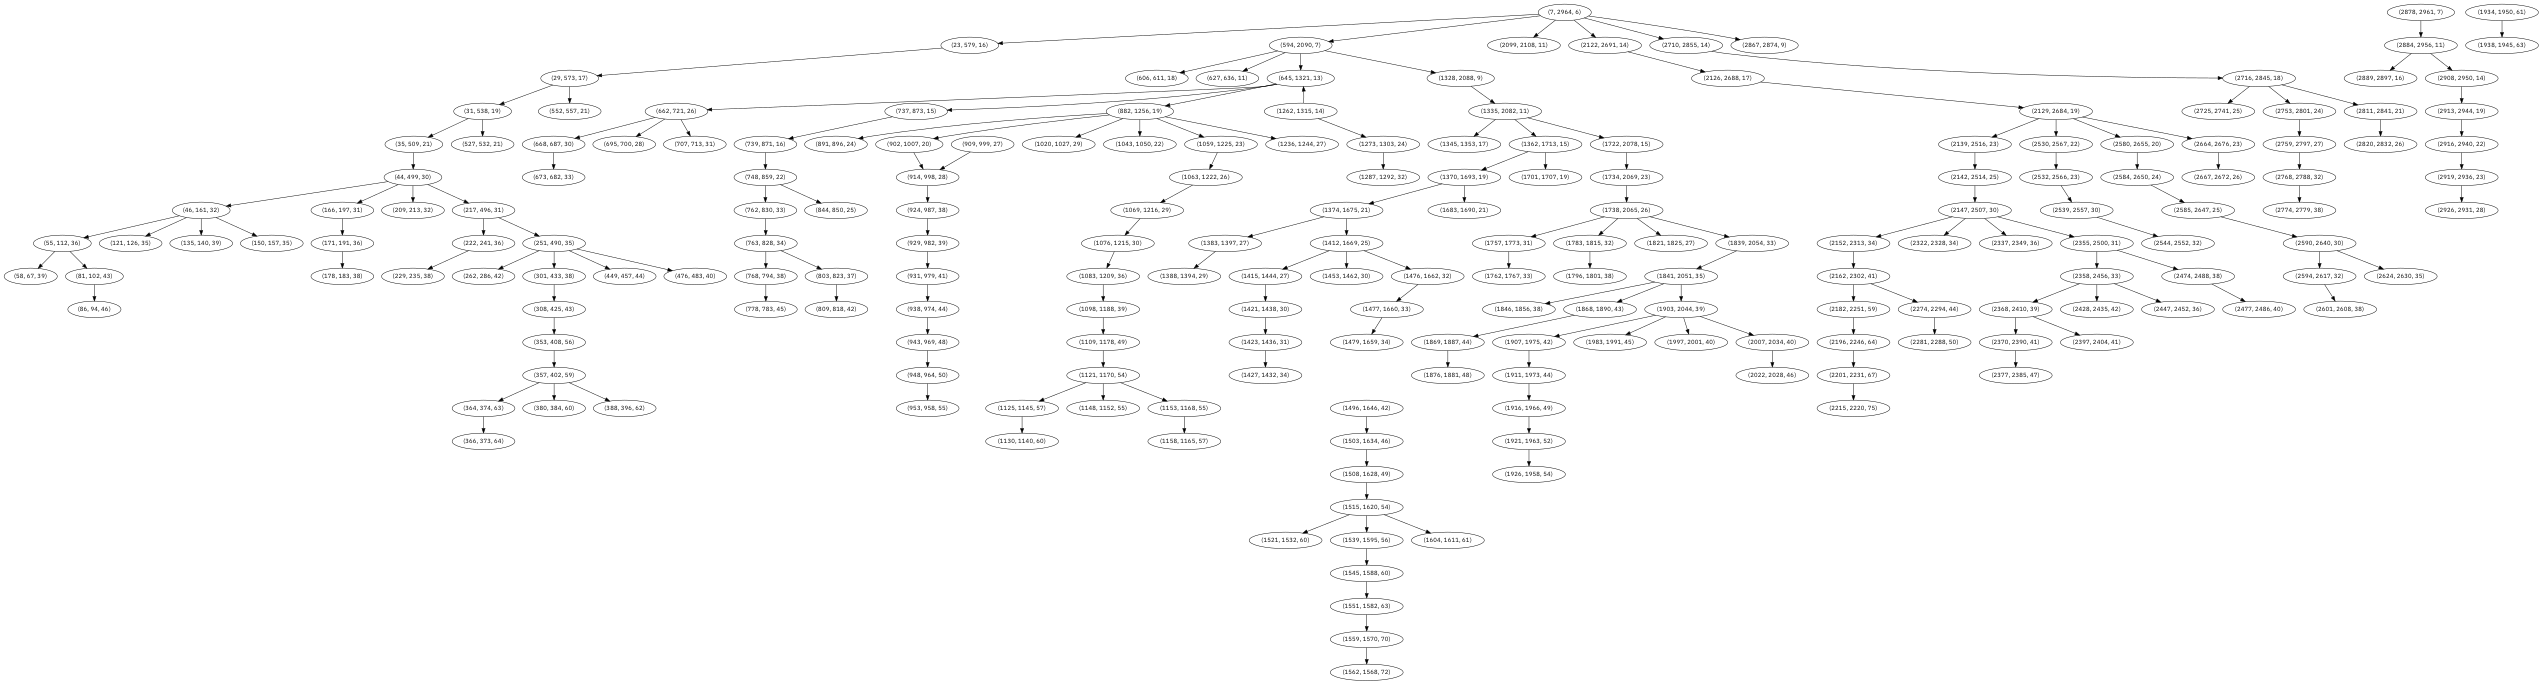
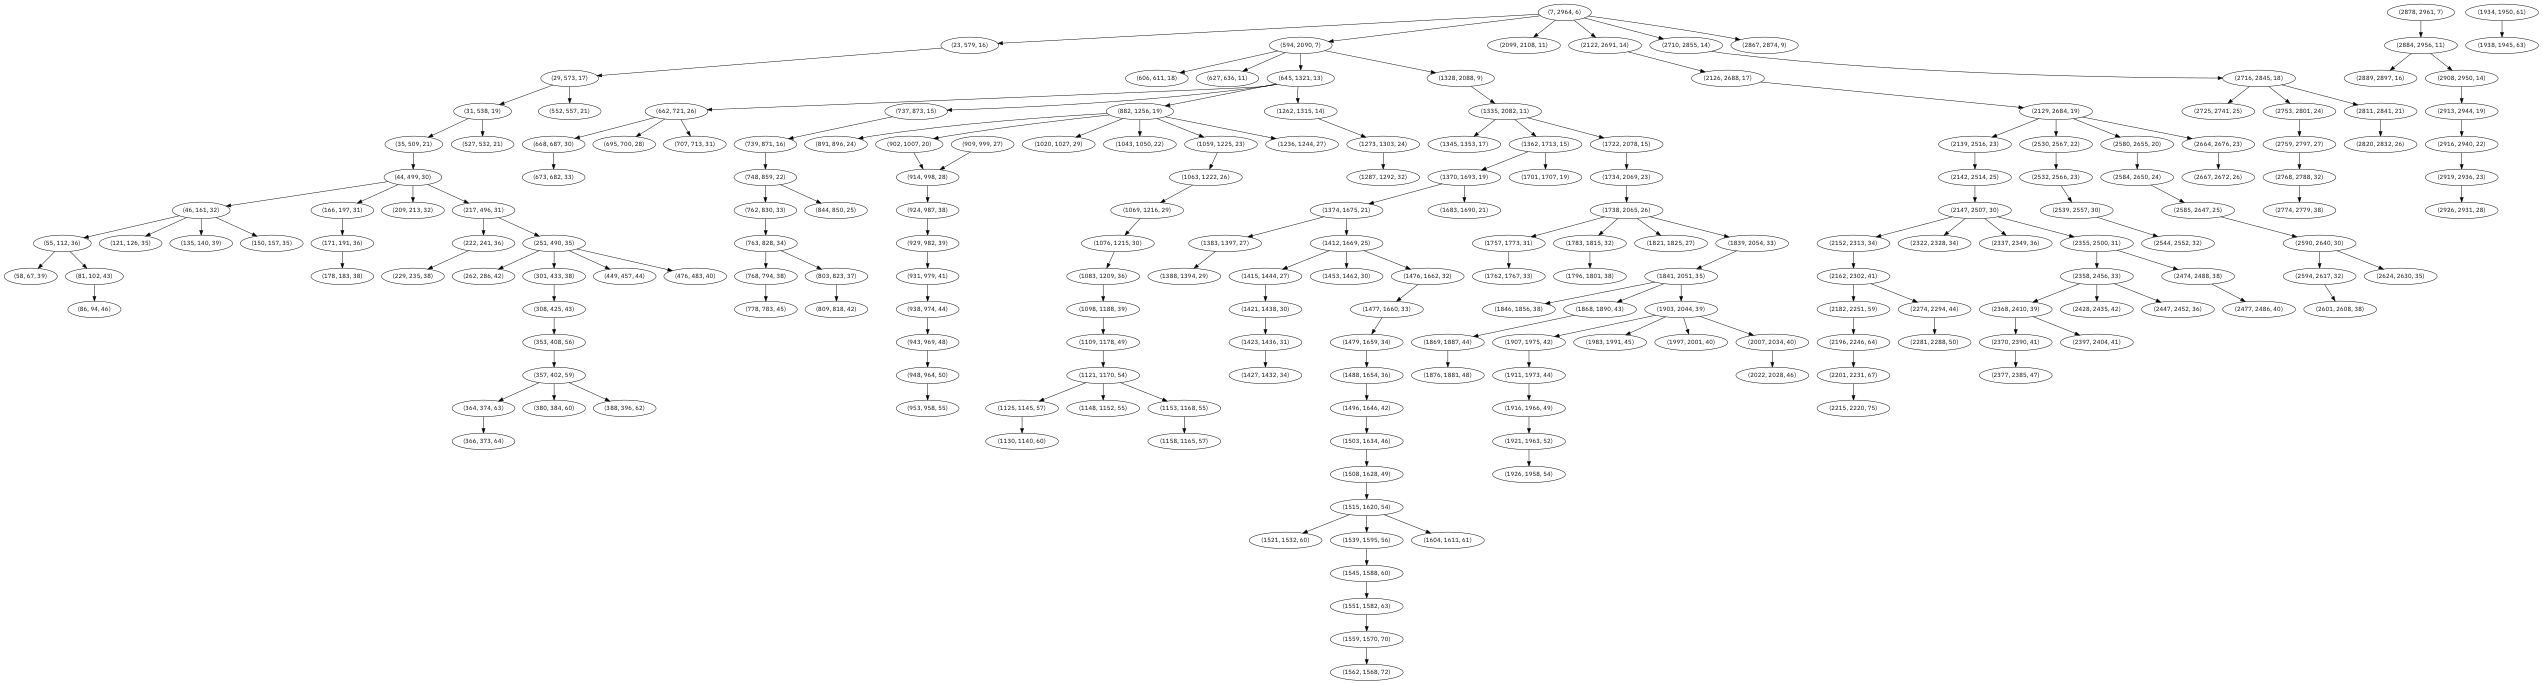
(1304, 97) -> (1298, 92)
none -> (1367, 375)
